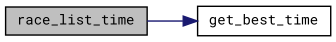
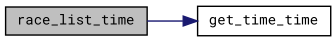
(264, 21) -> (264, 21)
